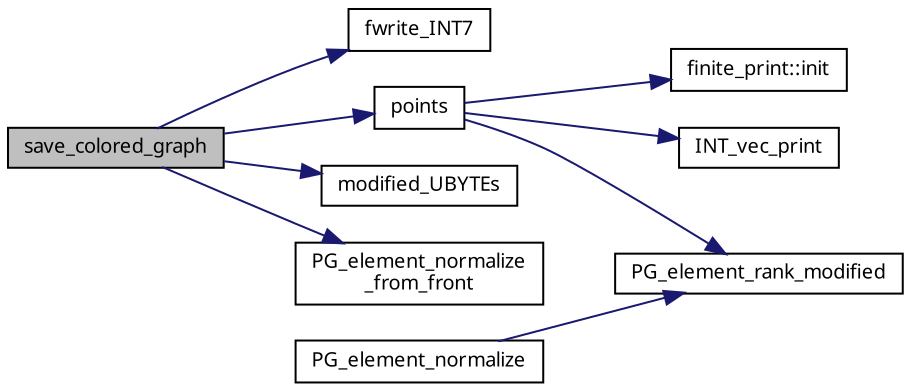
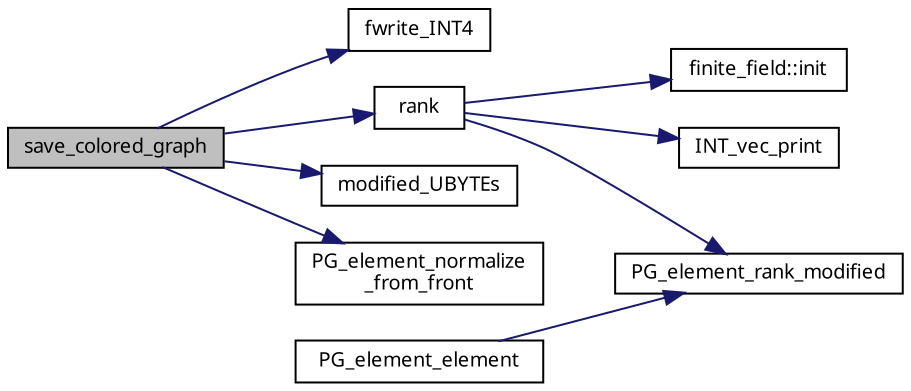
(419, 30) -> (419, 30)
(759, 70) -> (759, 70)
(419, 108) -> (419, 108)
(419, 361) -> (419, 361)
